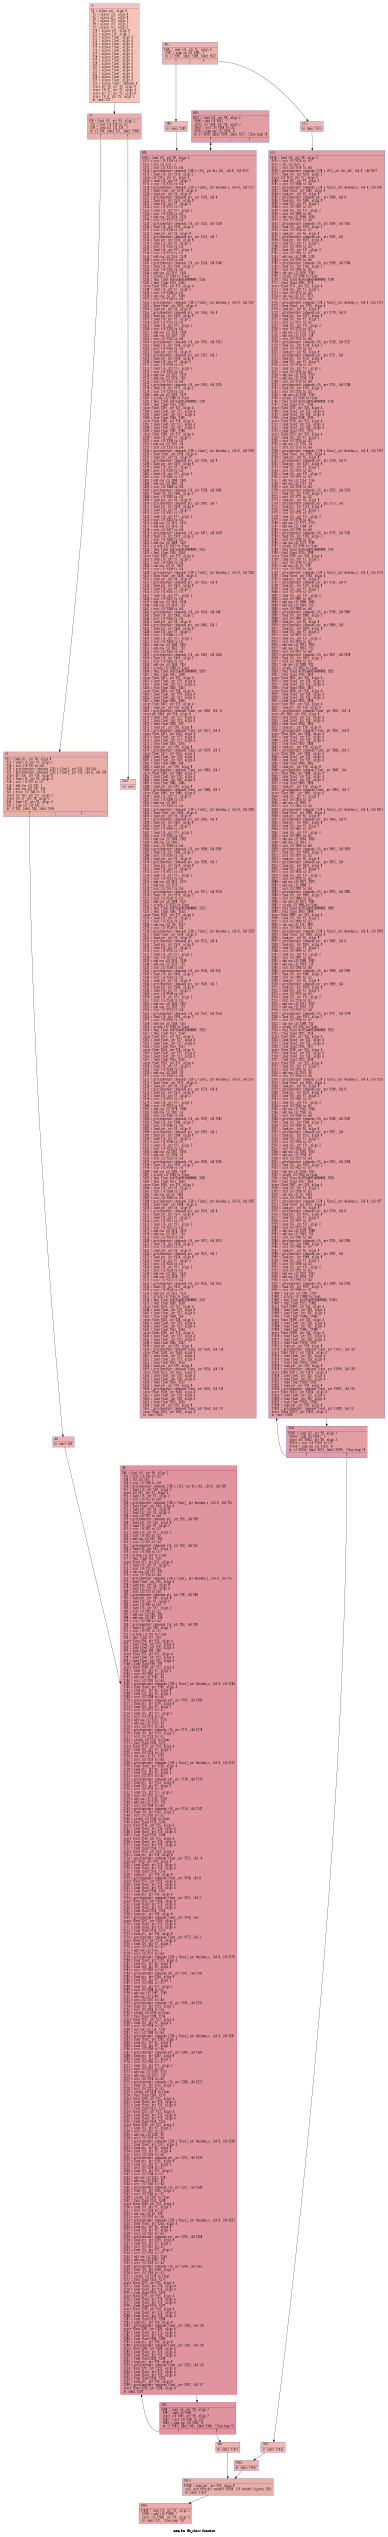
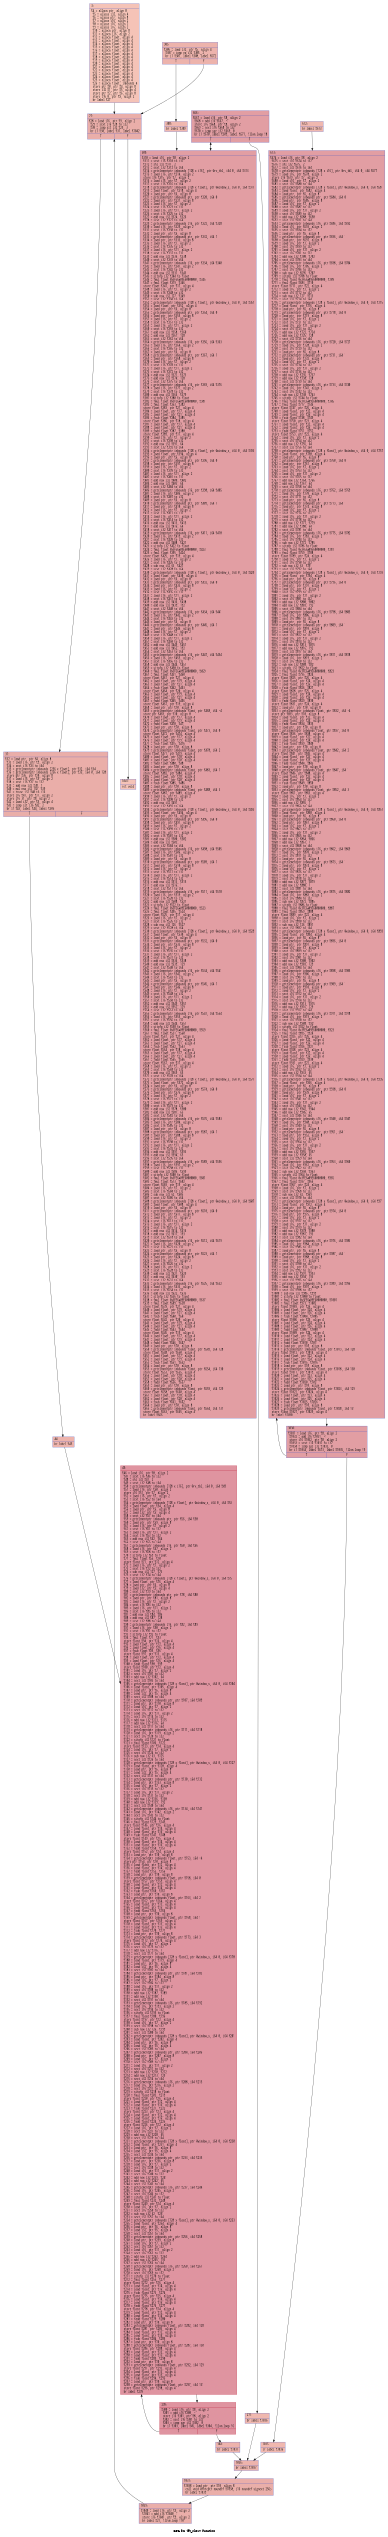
(268, 81) -> (178, 93)
none -> (114, 1328)
none -> (257, 2418)
(228, 2464) -> (236, 2455)
(165, 2513) -> (165, 2513)
